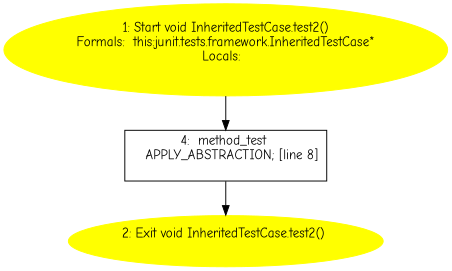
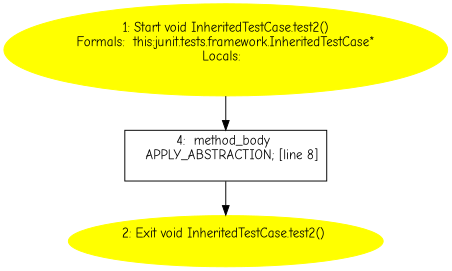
(226, 156) -> (226, 156)
